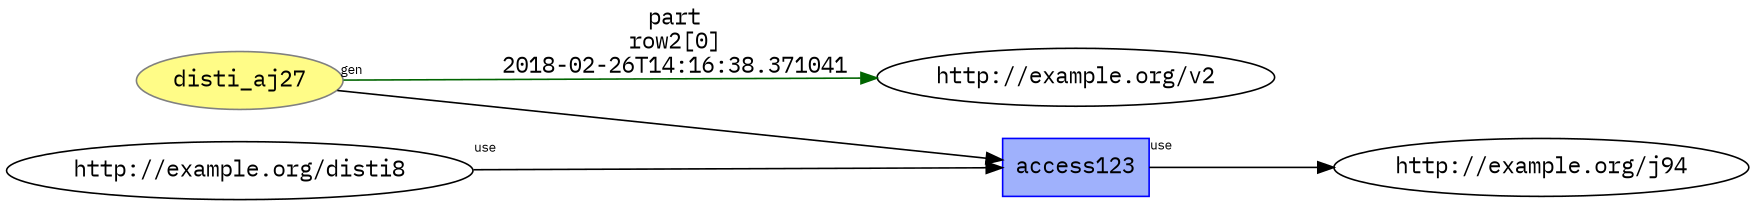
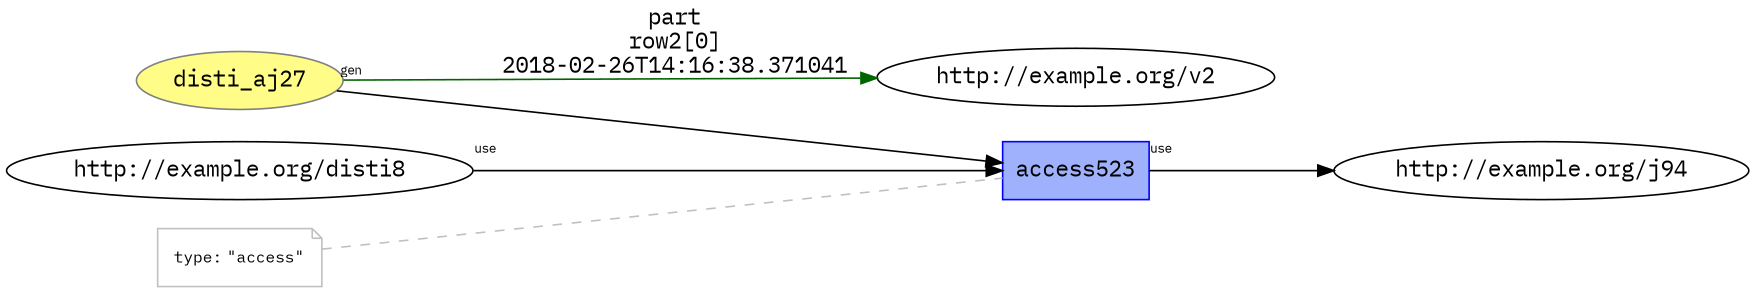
(1076, 167) -> (1076, 171)
none -> (240, 258)
